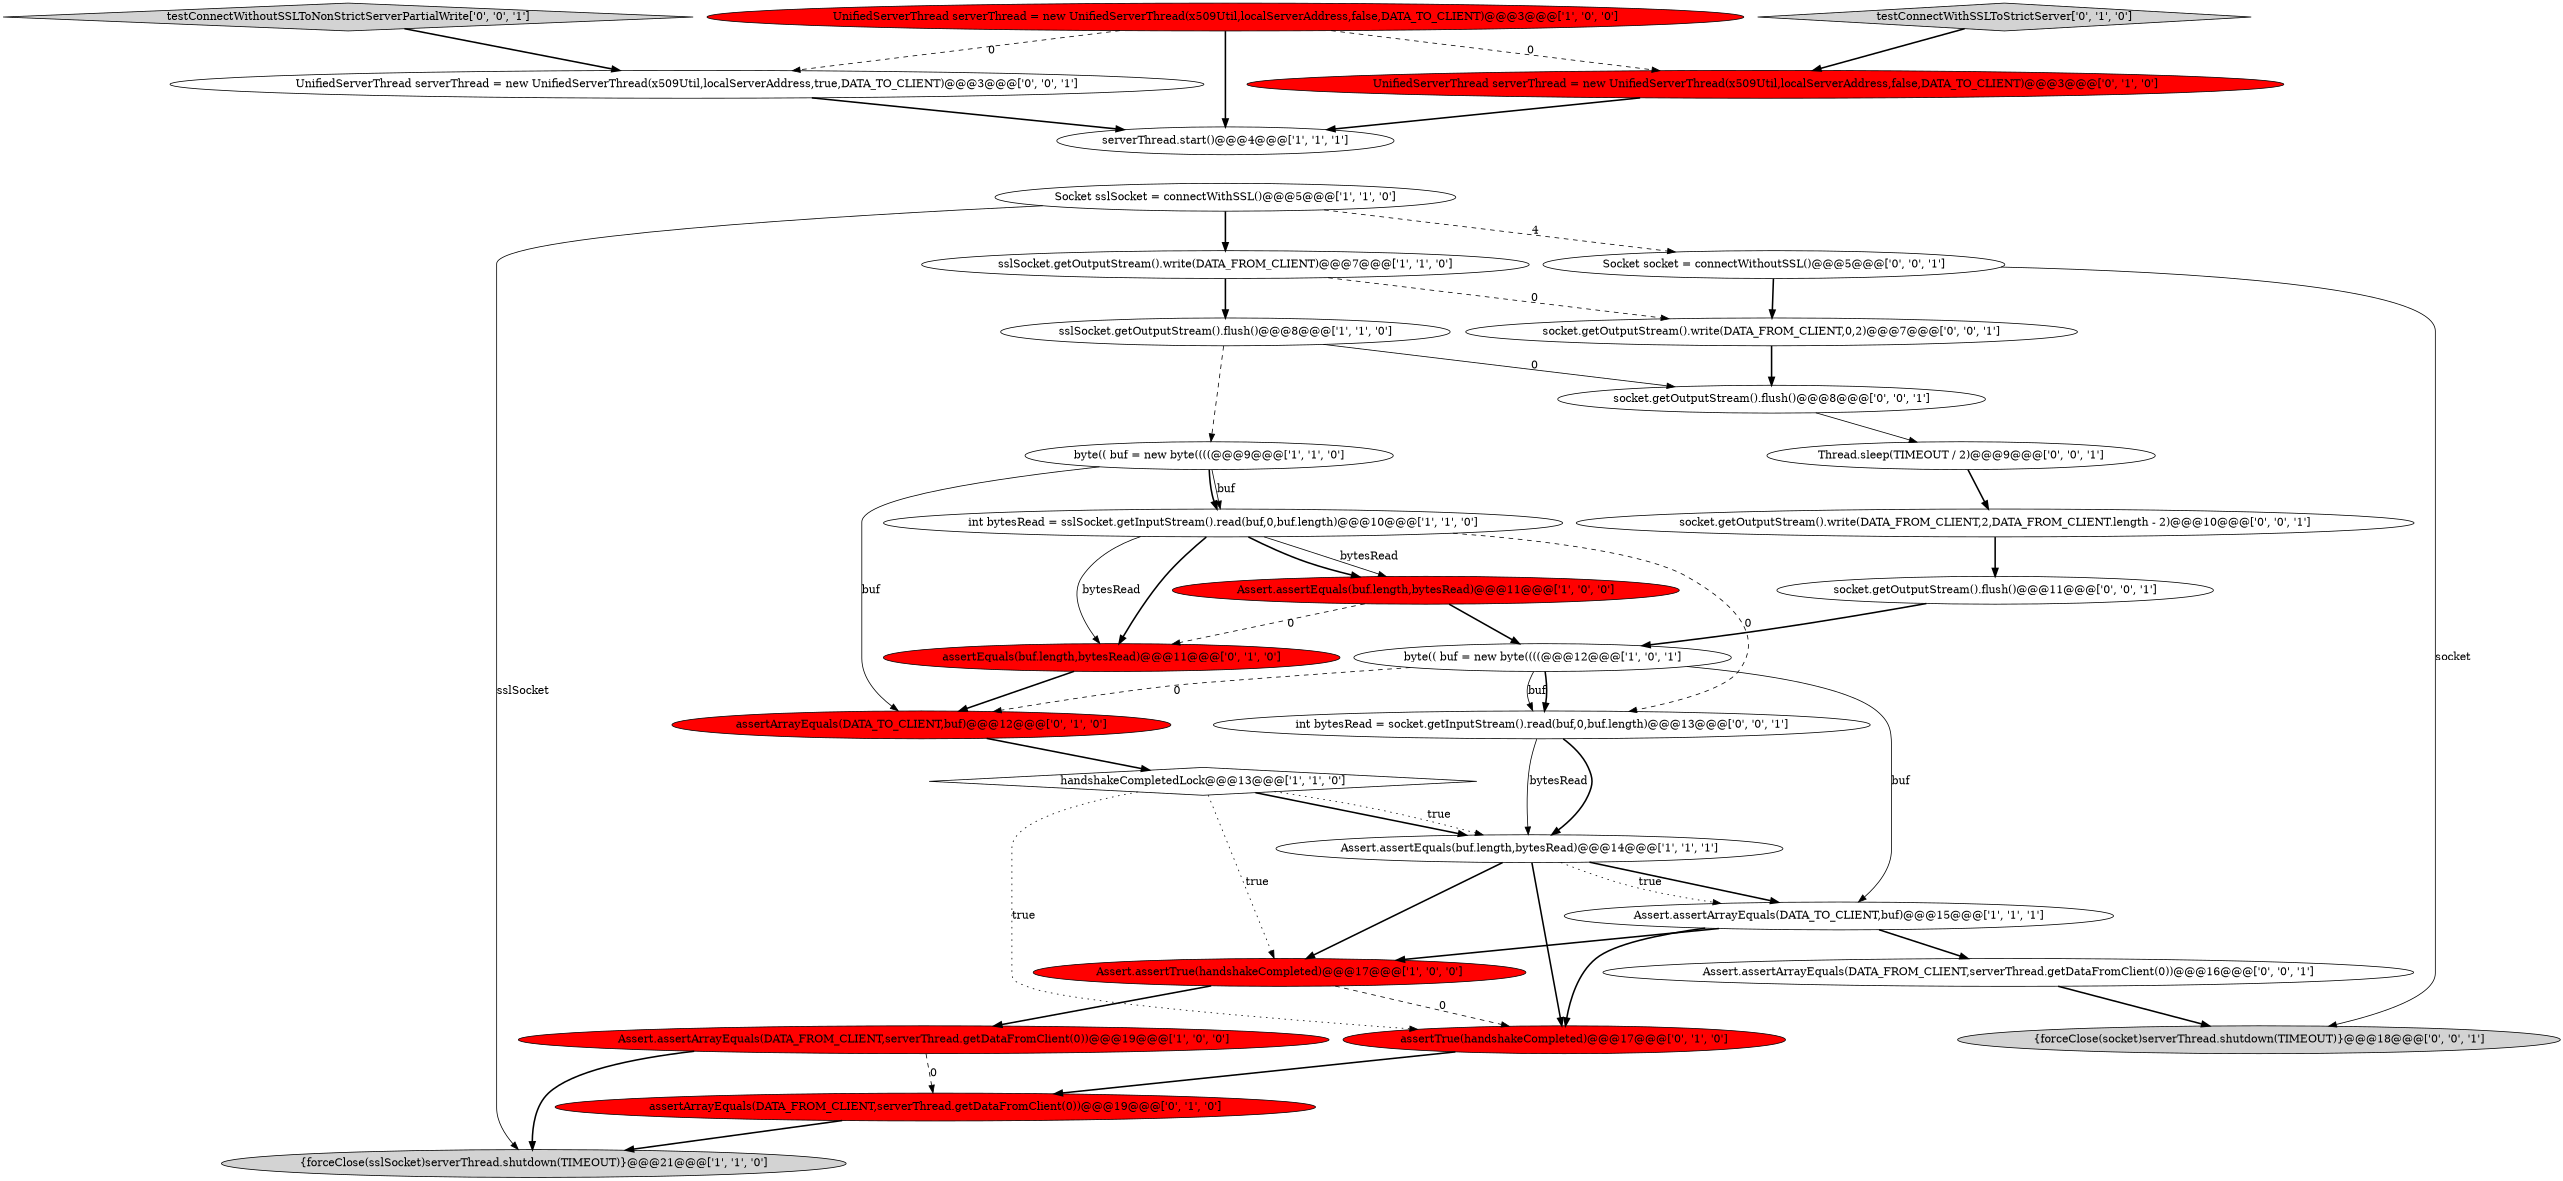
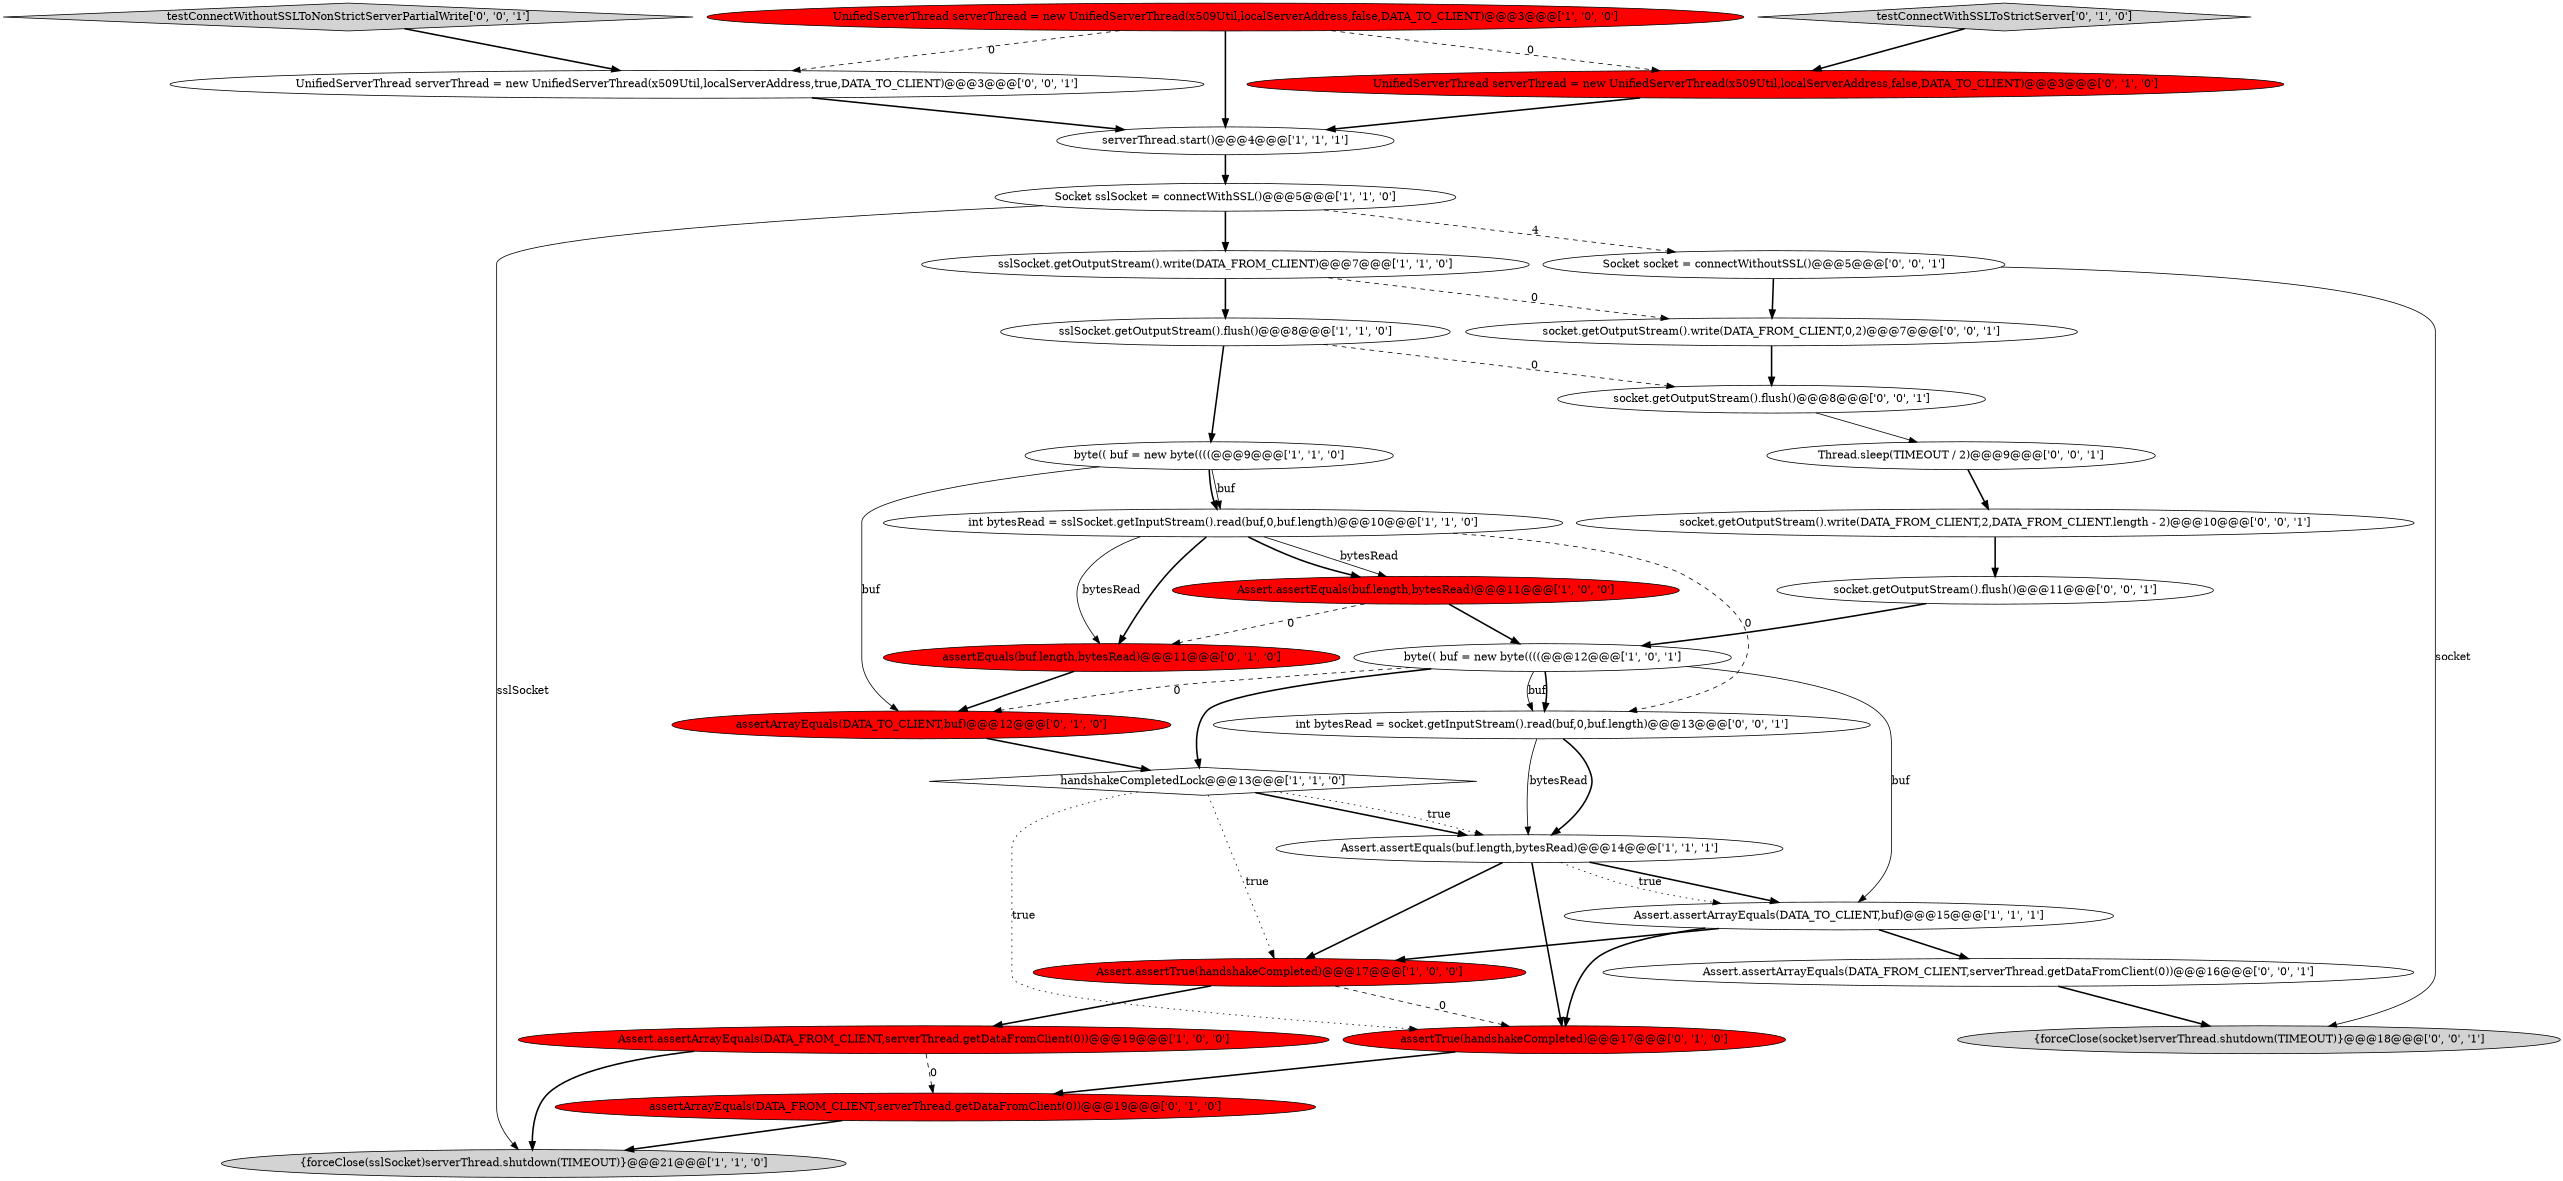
none -> (1225, 165)
(1495, 365) -> (1495, 365)
(1218, 390) -> (1218, 390)
none -> (1292, 687)
